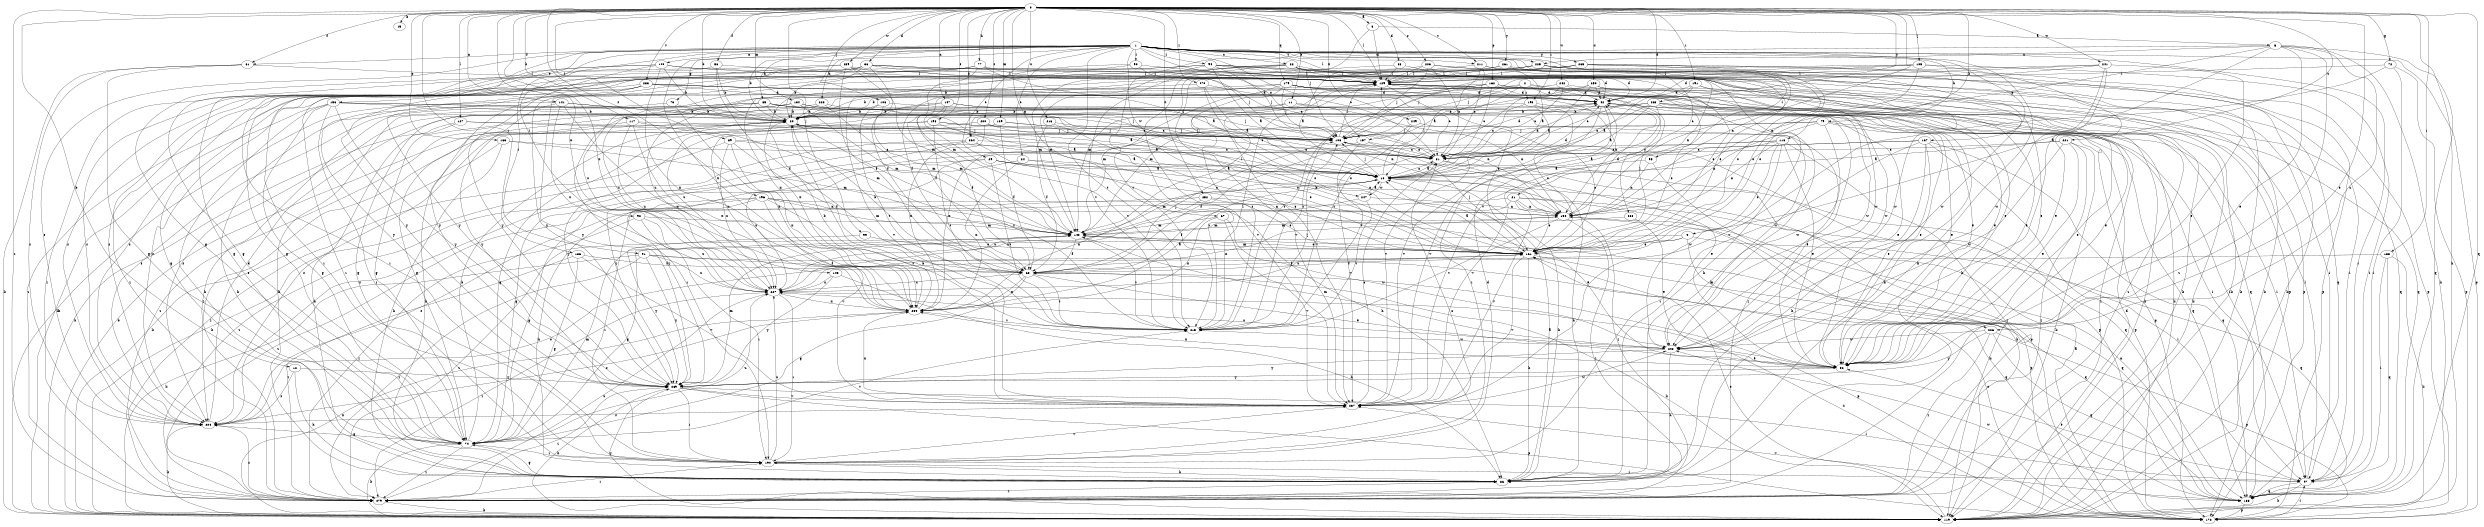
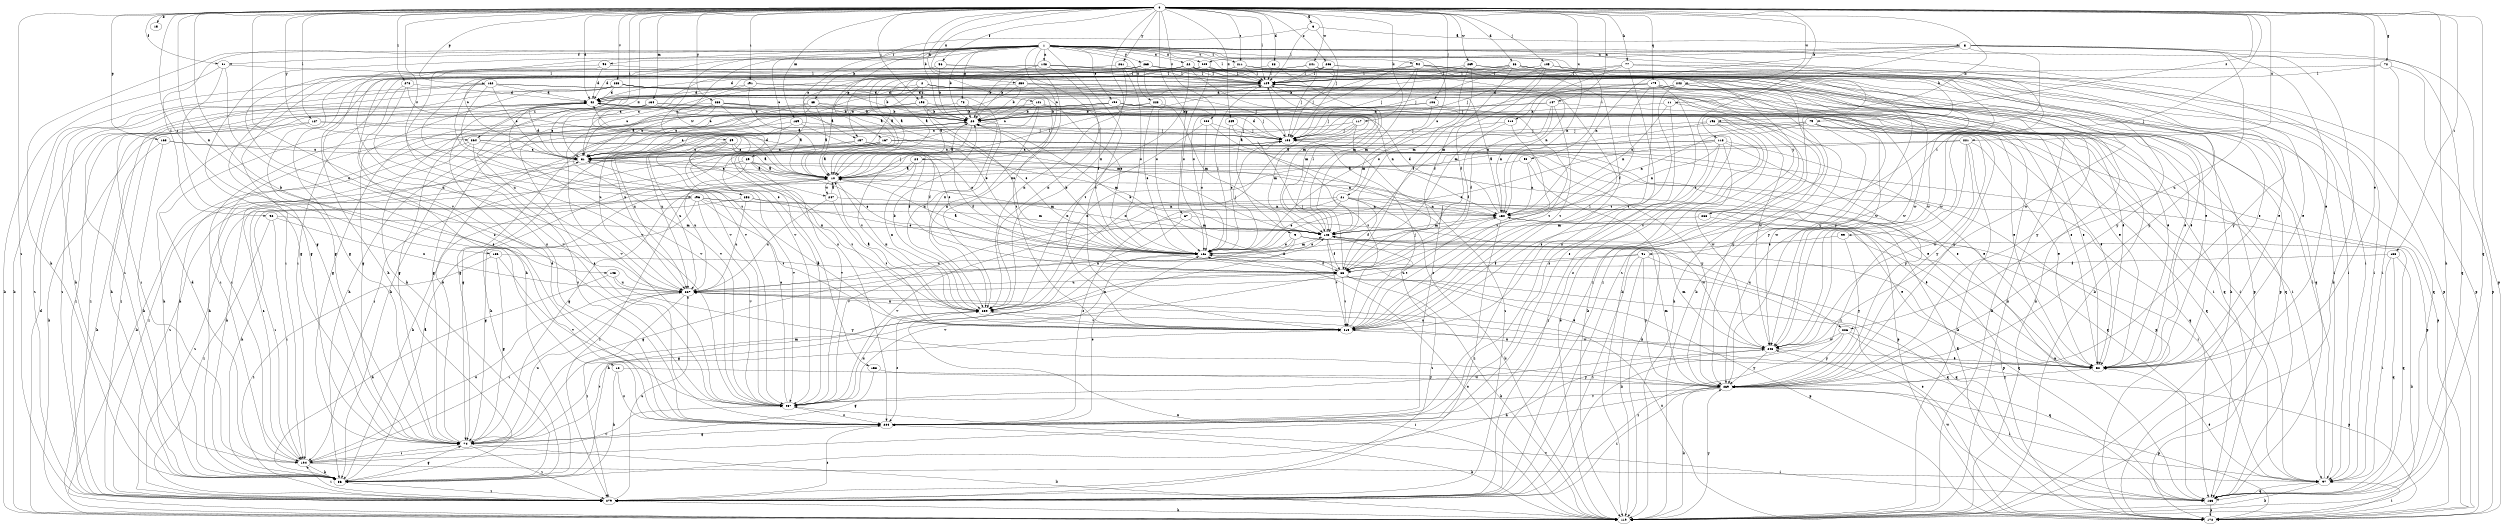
none -> (874, 368)
